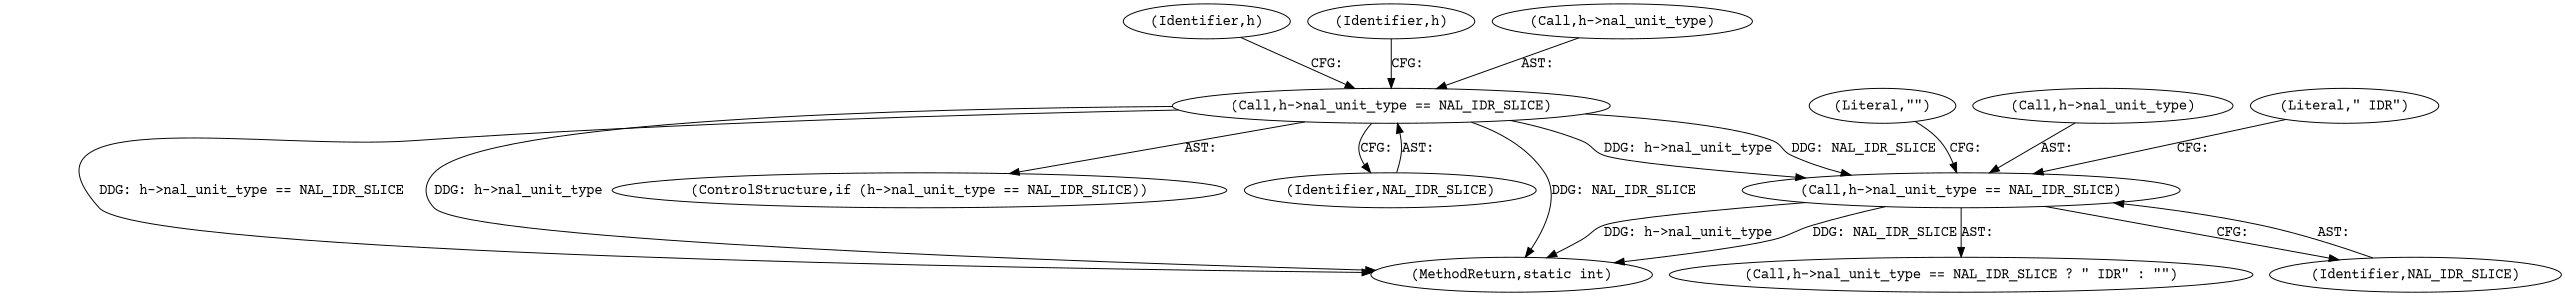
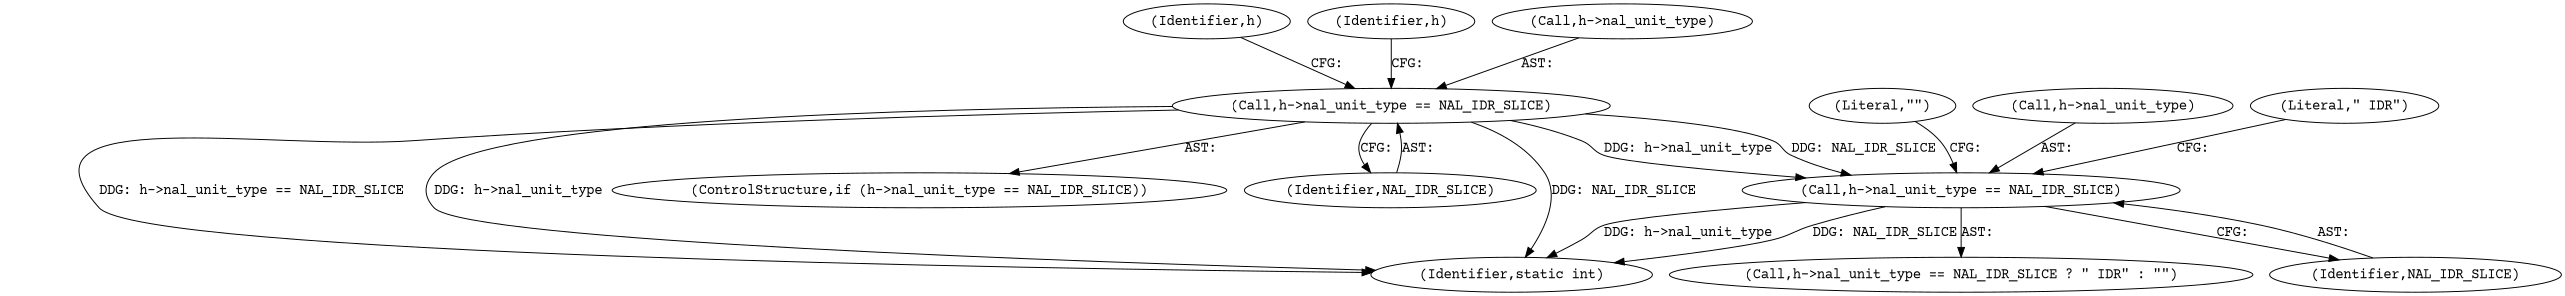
(1512, 275) -> (1512, 275)
